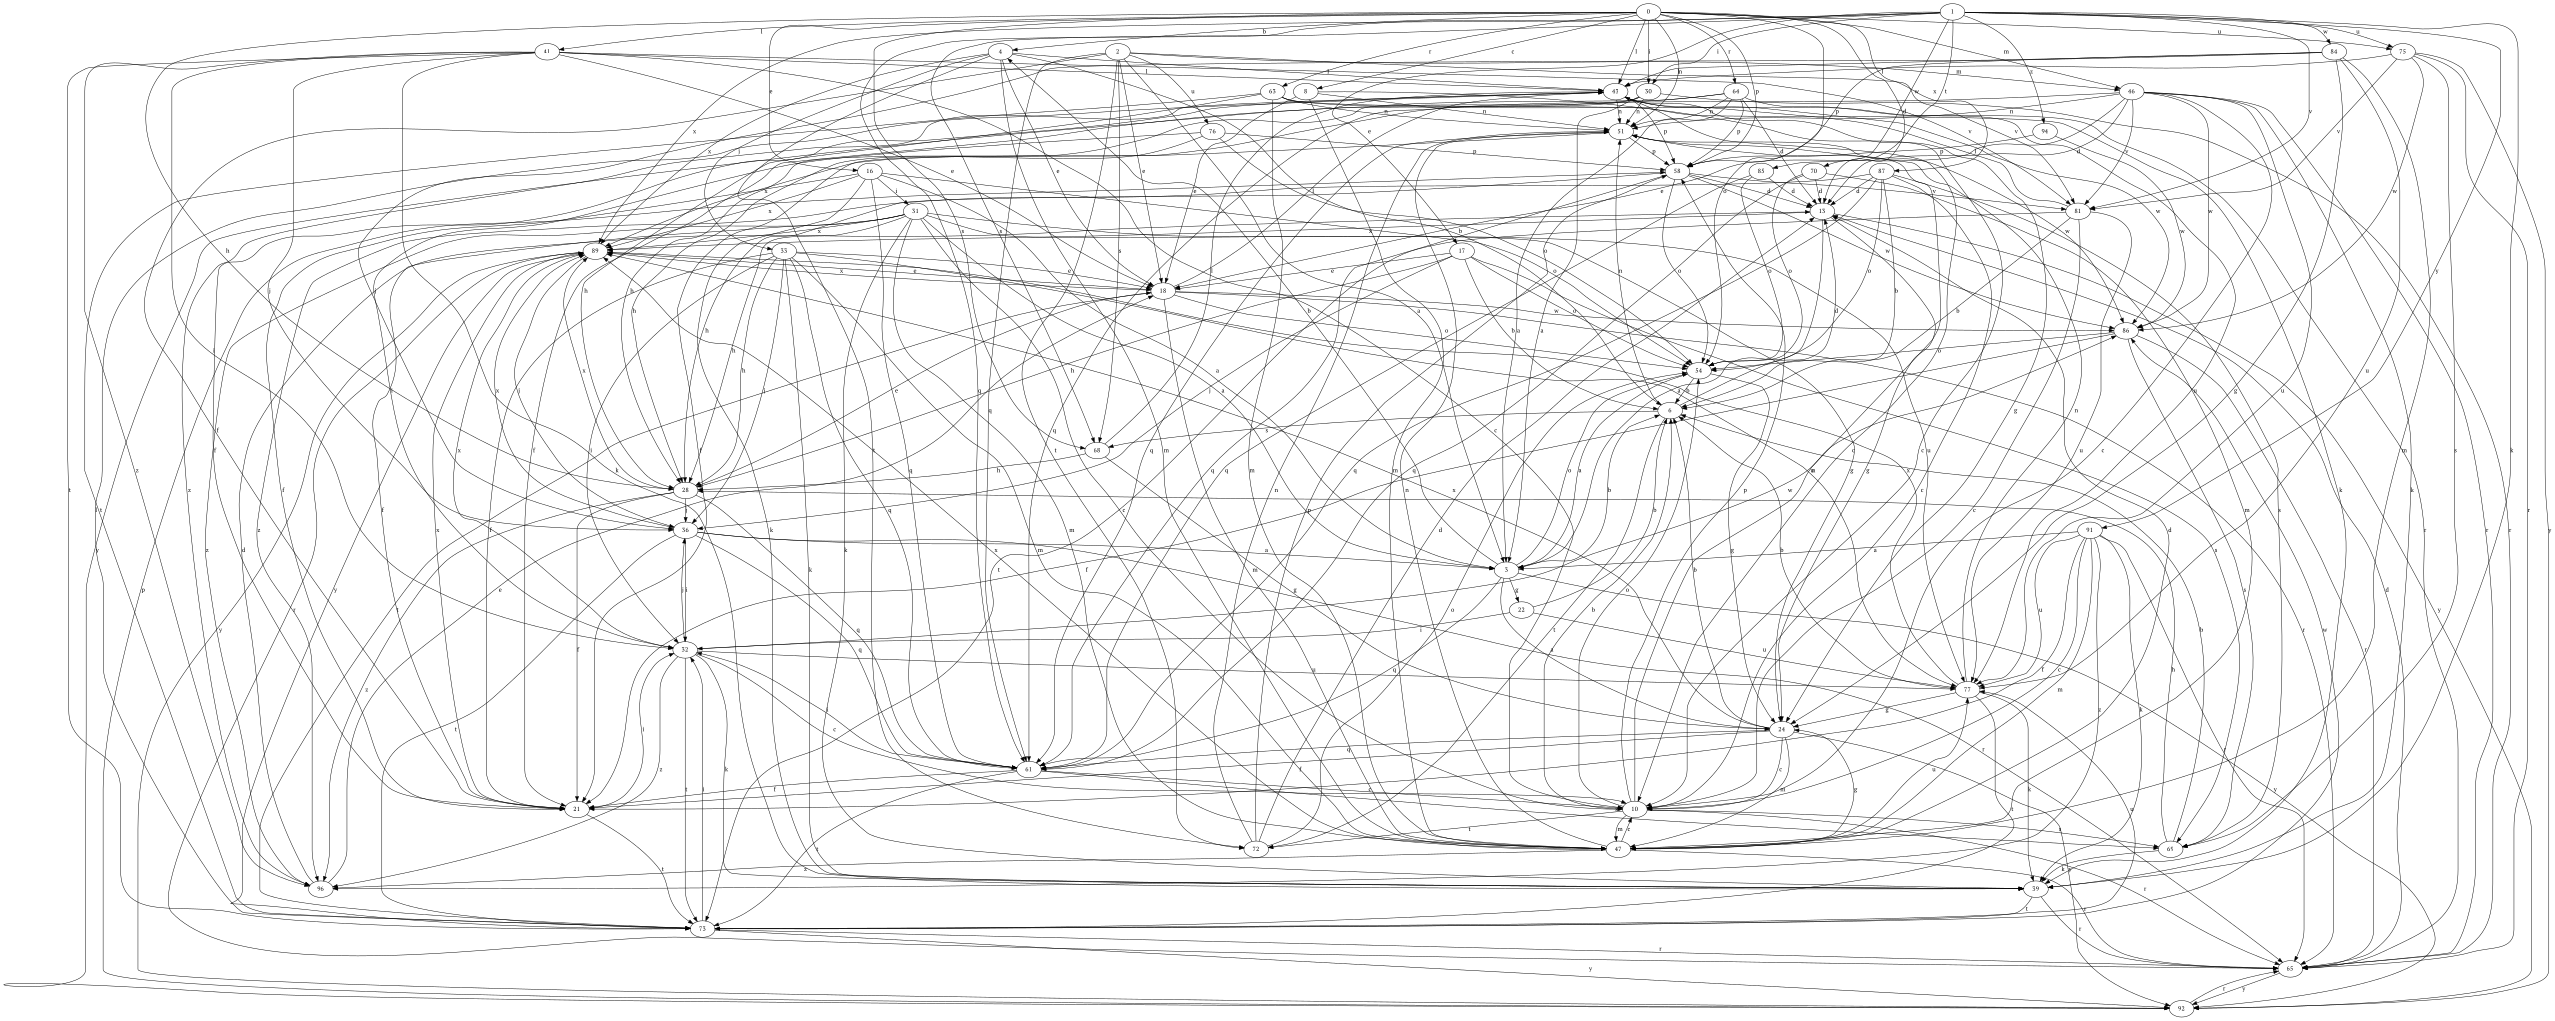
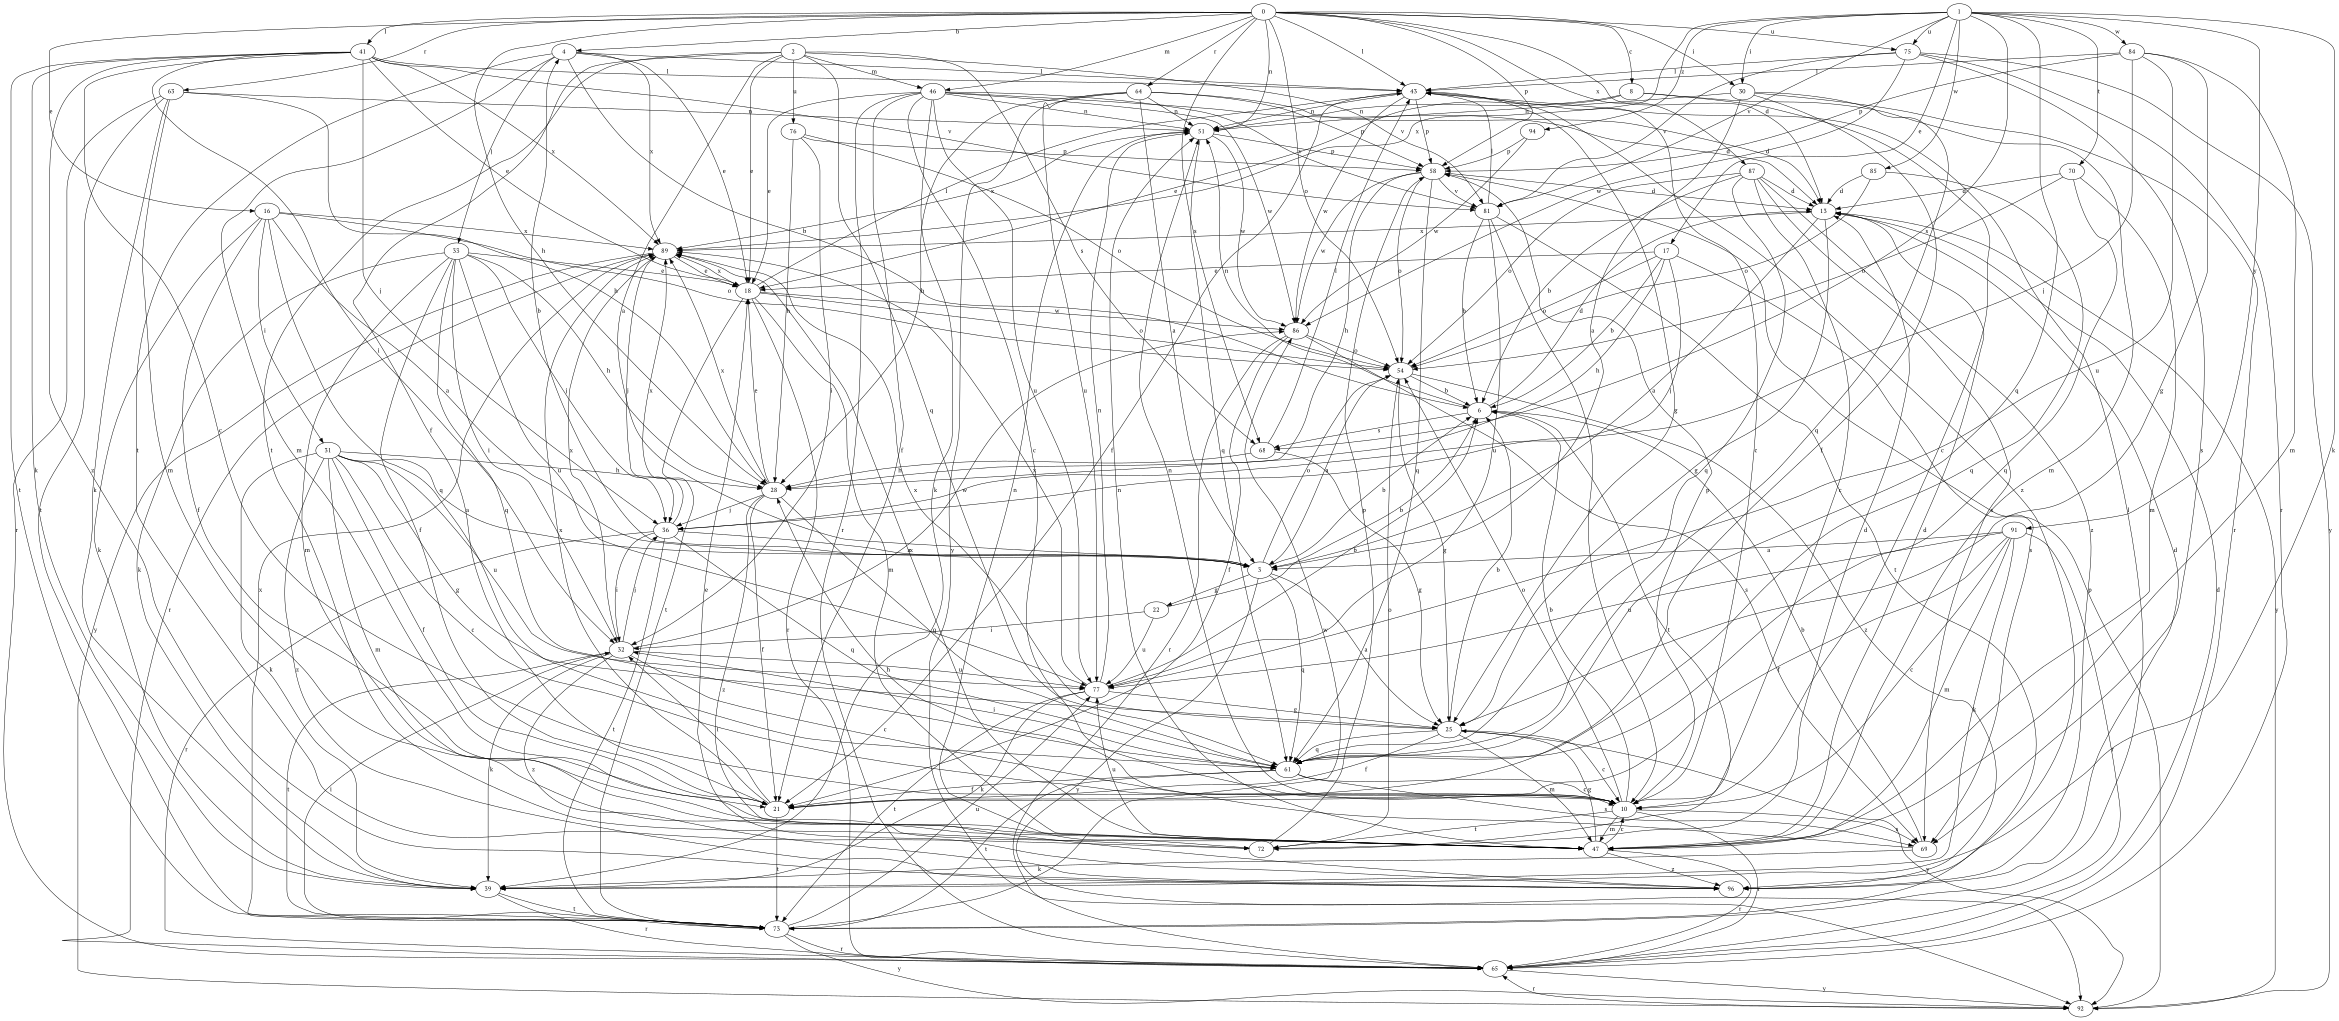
(715, 240) -> (523, 133)
(336, 590) -> (261, 590)
(1782, 730) -> (1449, 730)
(1347, 880) -> (1826, 575)
